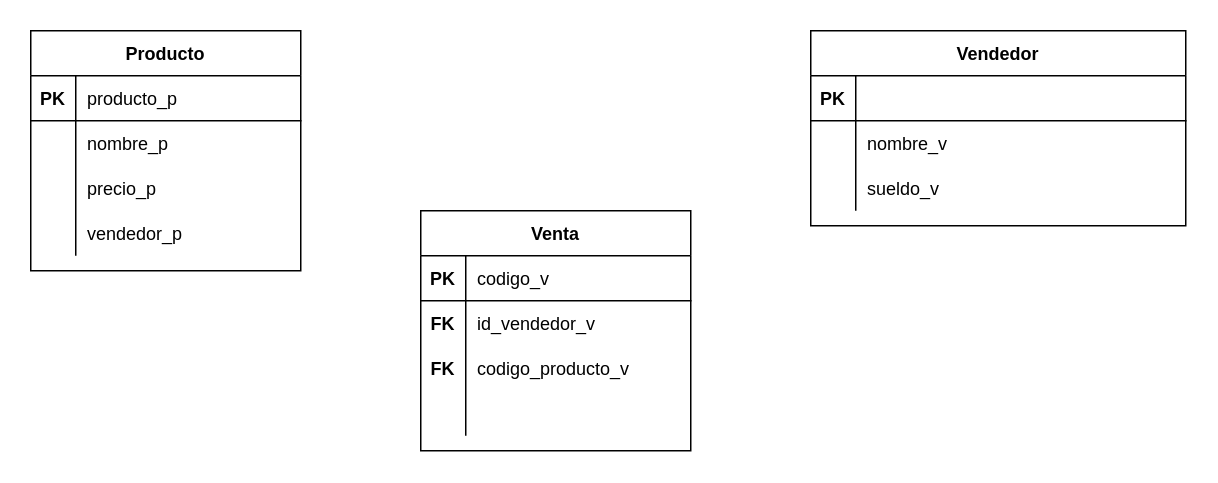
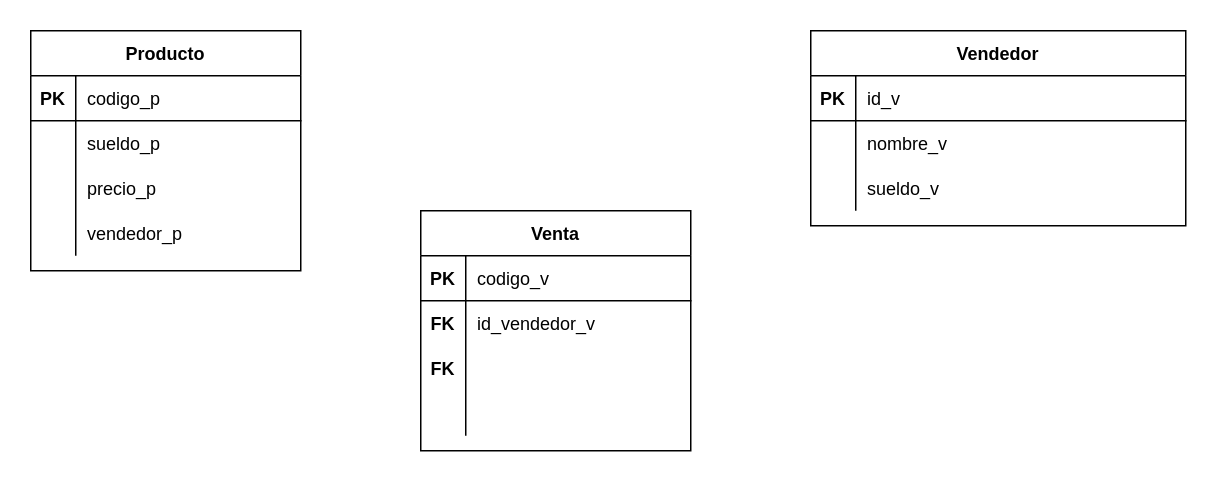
none -> (1021, 98)
(137, 99) -> (125, 99)
(127, 144) -> (125, 144)
(578, 368) -> none
